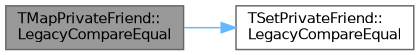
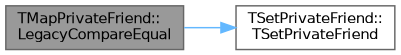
(325, 28) -> (315, 28)
